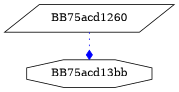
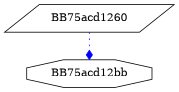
(89, 74) -> (89, 74)
